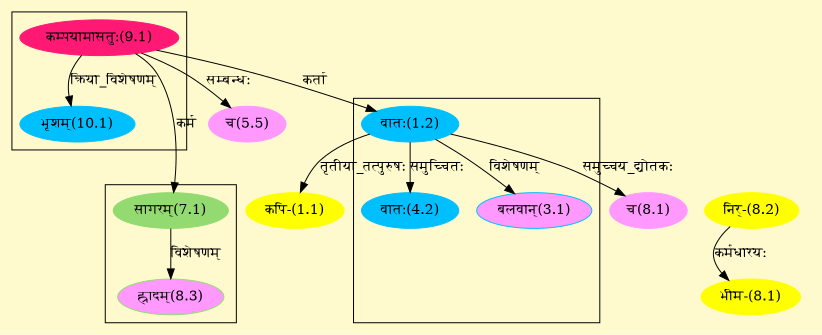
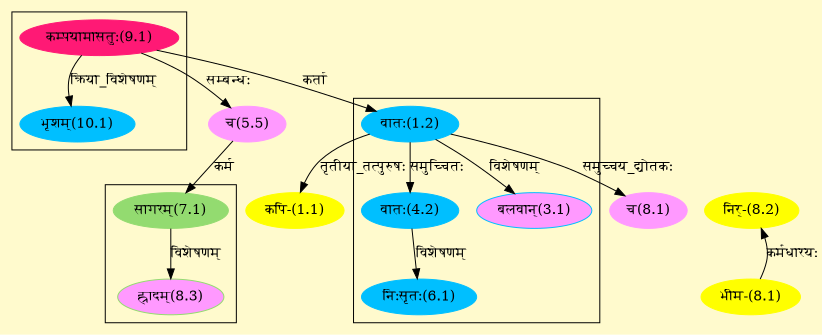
(172, 112) -> (213, 163)
(714, 248) -> (767, 259)
none -> (419, 297)
